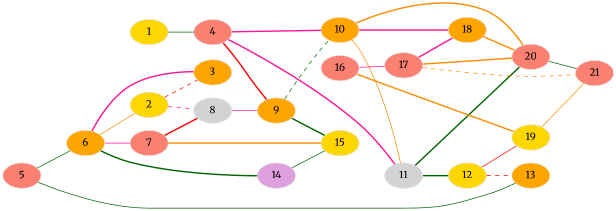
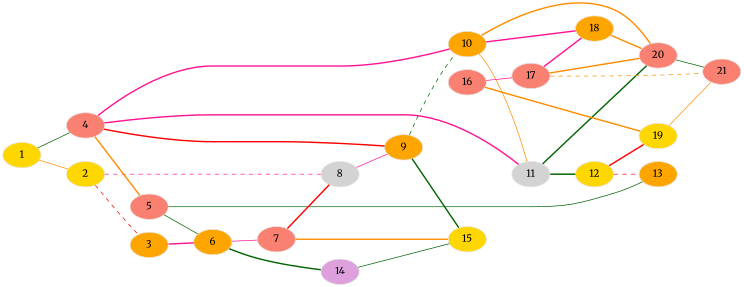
(117, 124) -> (54, 165)
(499, 157) -> (626, 155)
none -> (117, 166)
